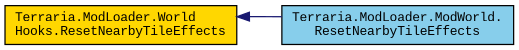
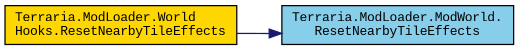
(266, 17) -> (253, 34)
